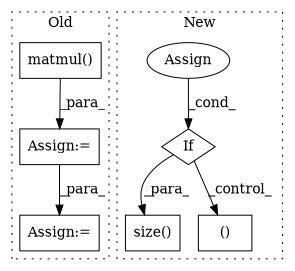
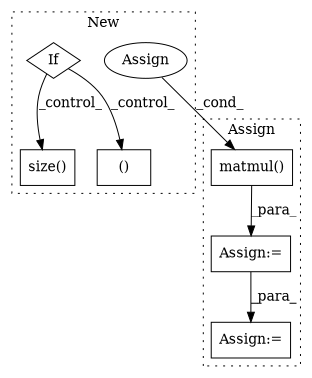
(60, 23) -> (252, 130)
(188, 99) -> (188, 103)
(167, 190) -> (70, 104)
